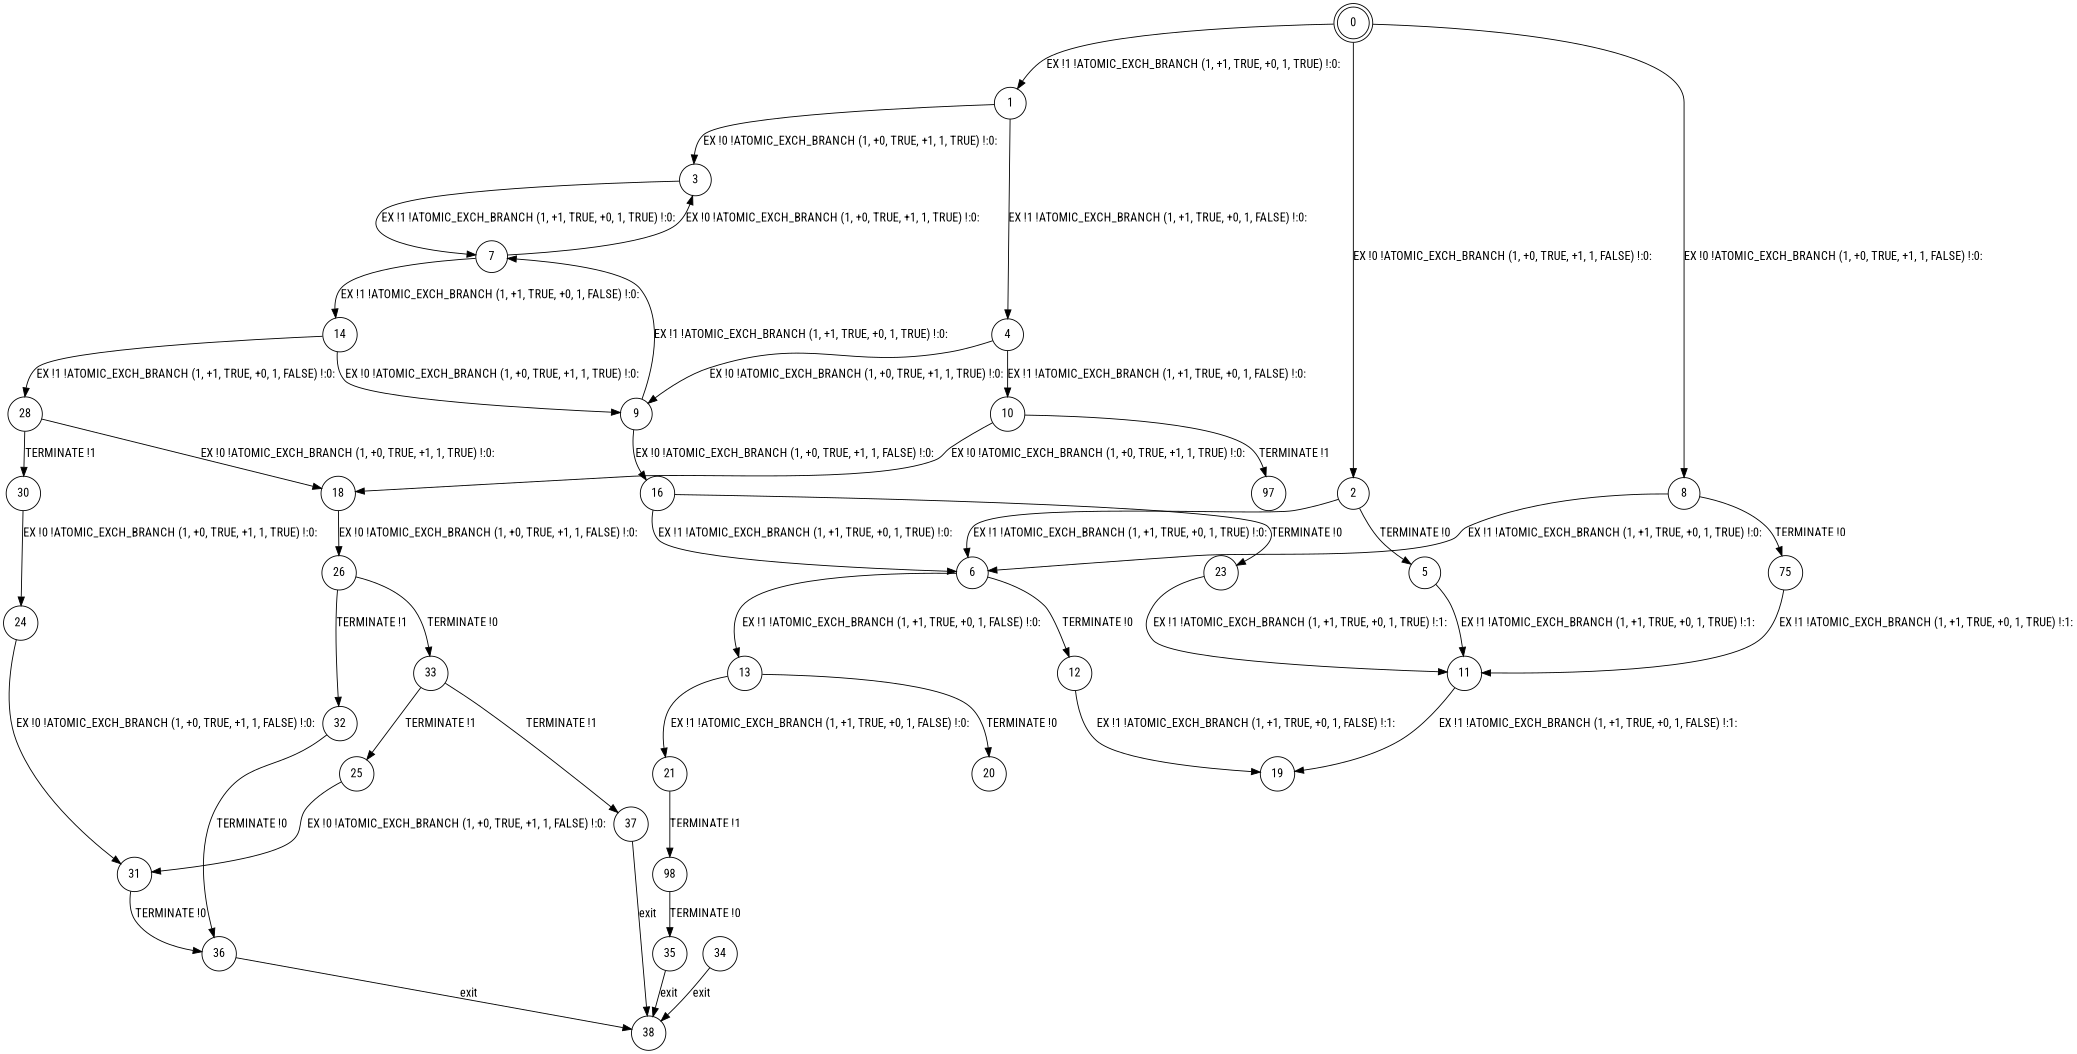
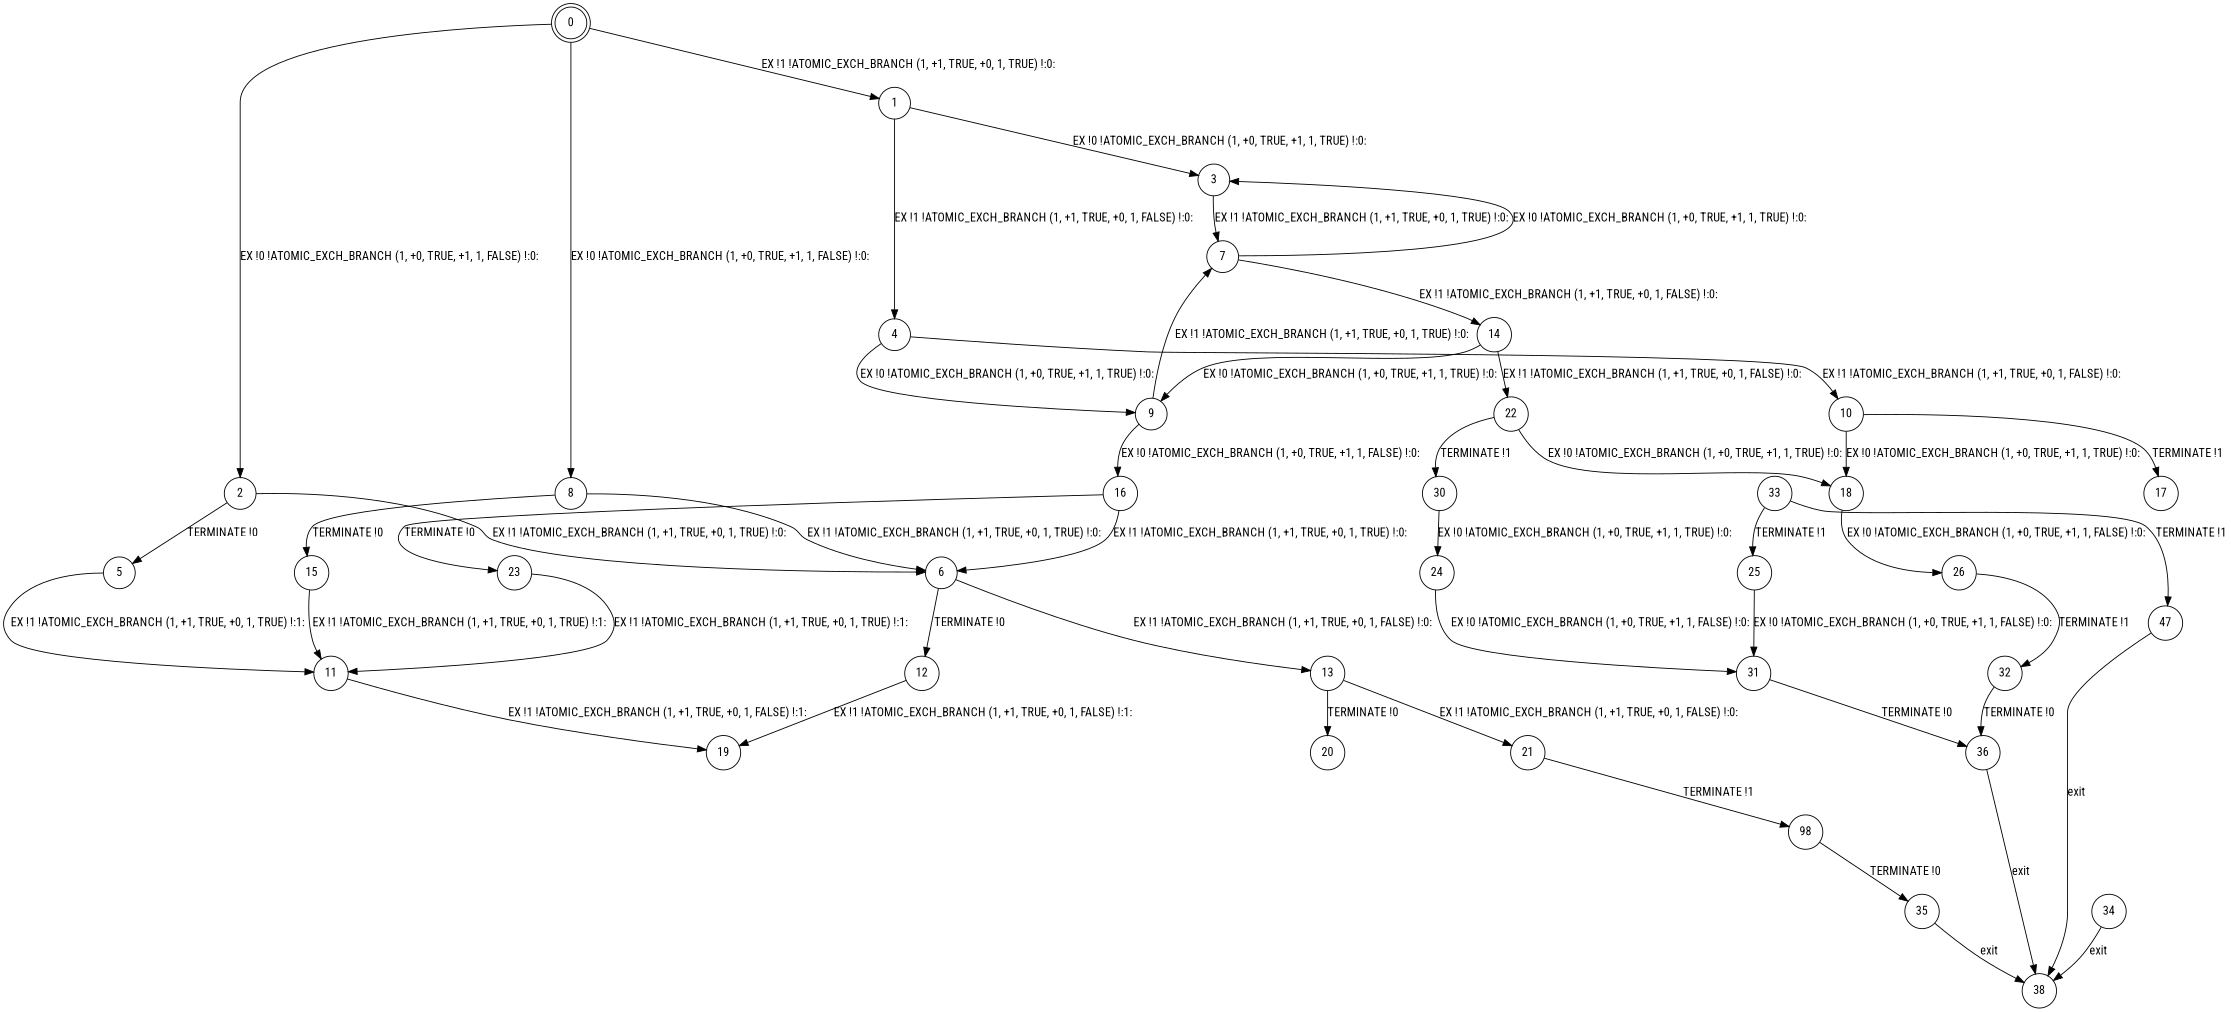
(25, 414) -> (1511, 414)
(1269, 493) -> (2161, 493)
(1785, 573) -> (312, 573)
(405, 600) -> none
(631, 824) -> (2165, 623)
